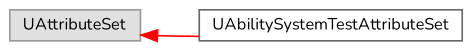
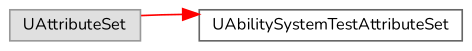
(178, 36) -> (162, 15)
